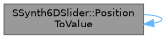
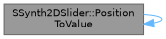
(74, 19) -> (74, 19)
